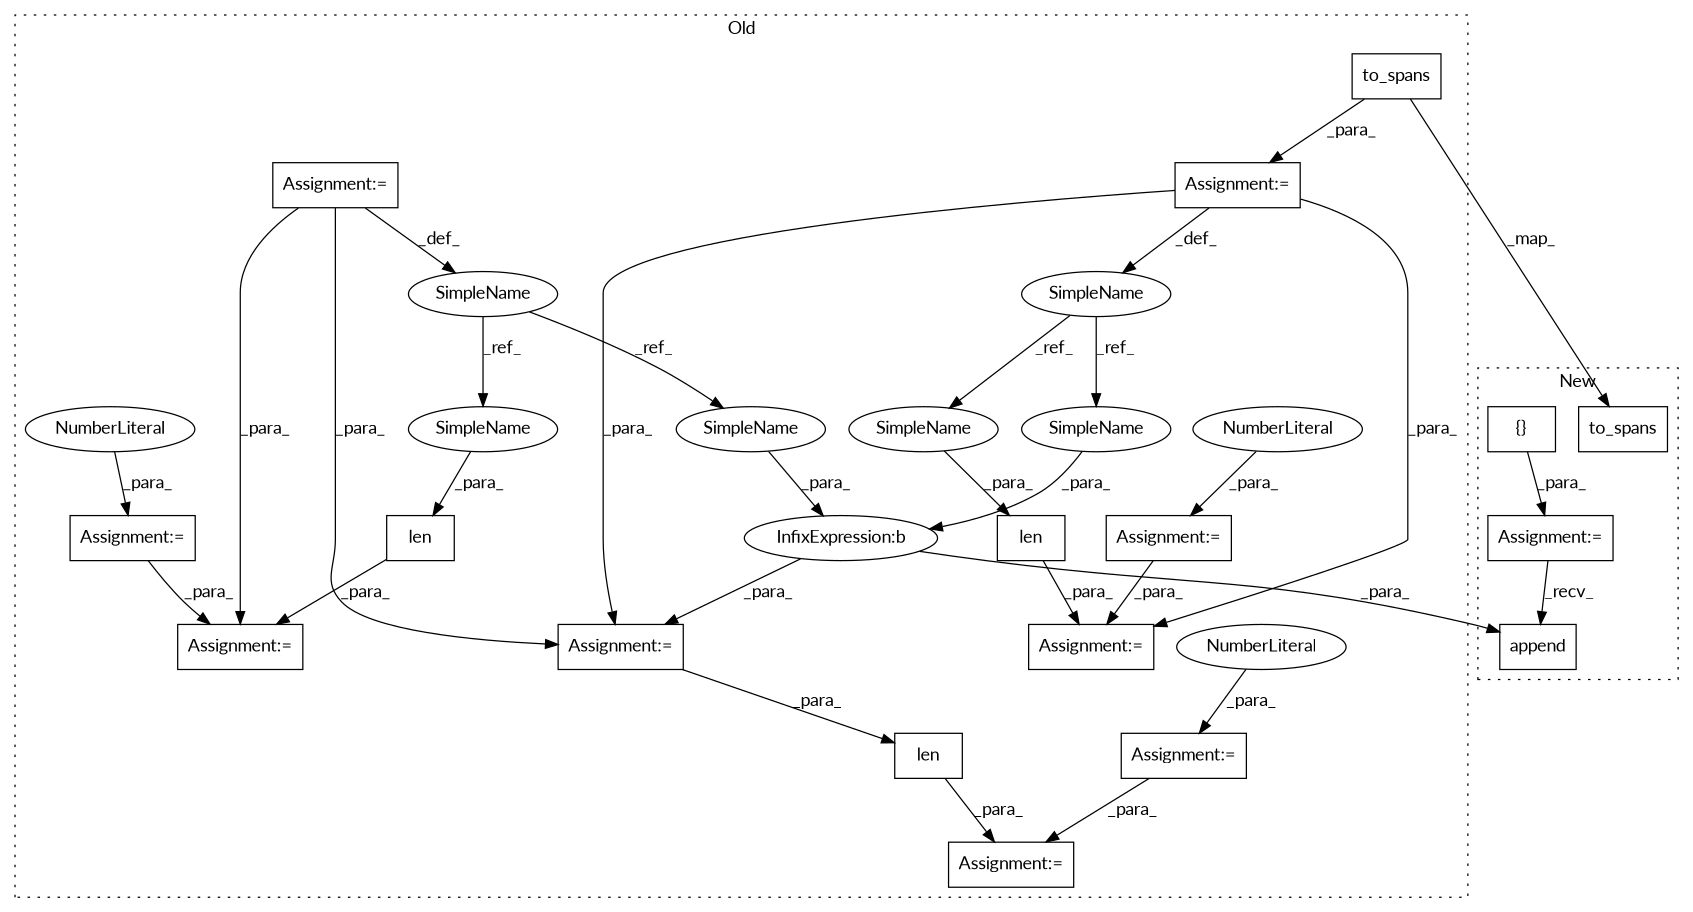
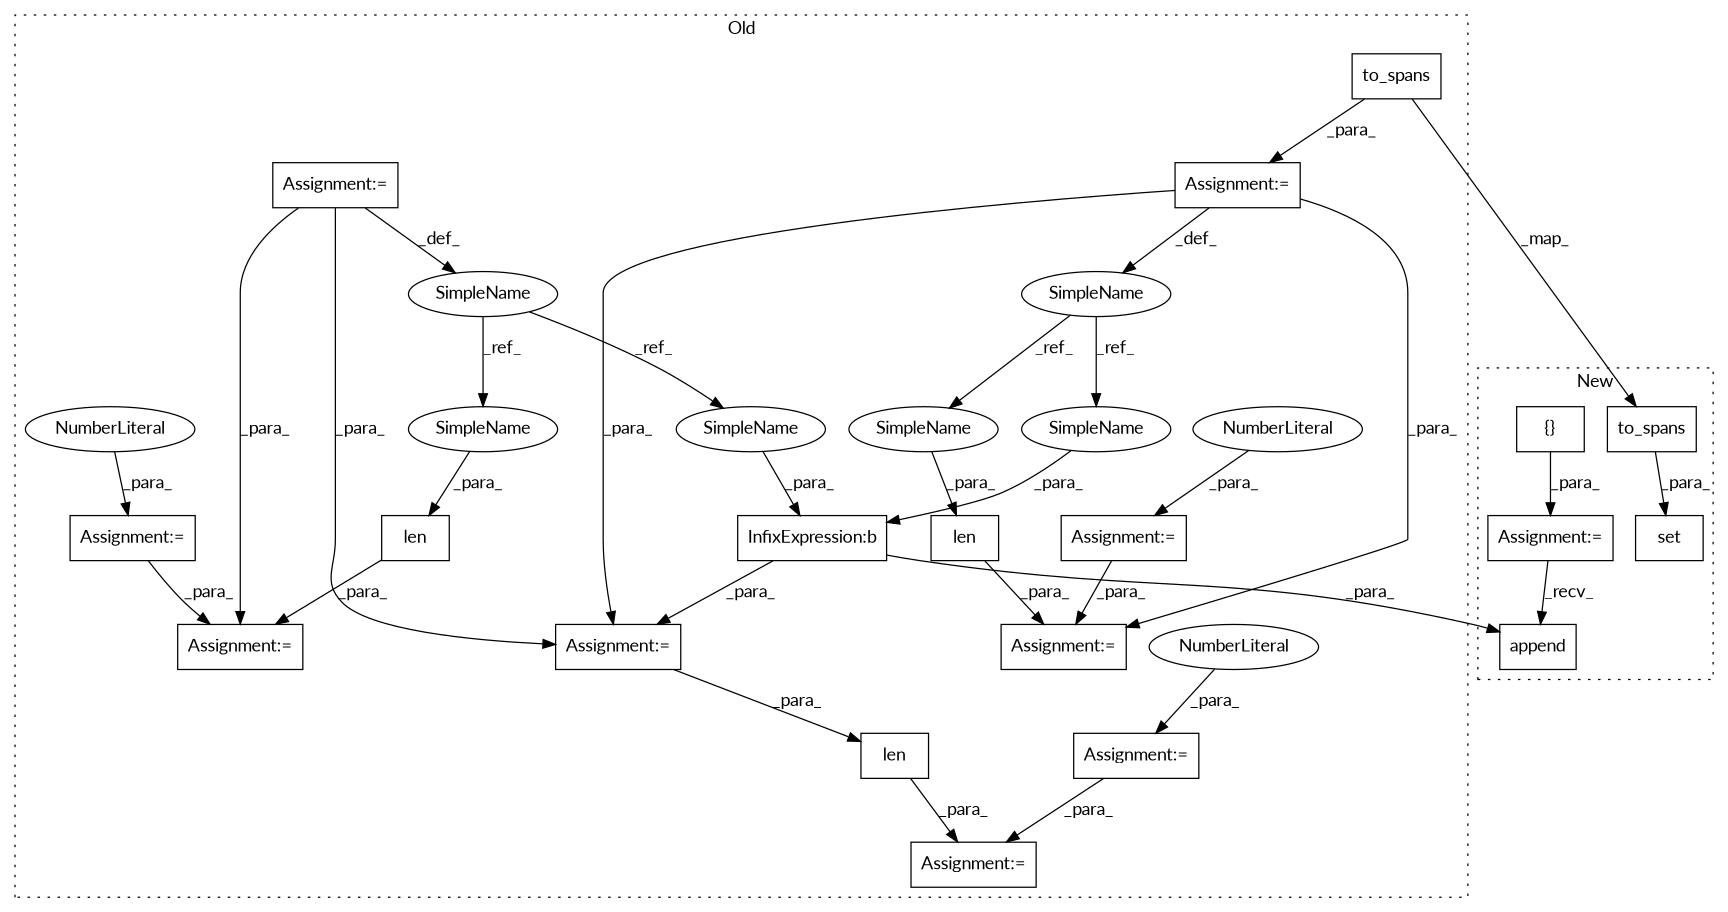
(841, 538) -> (812, 538)
none -> (1669, 538)
